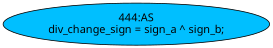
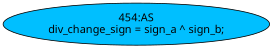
(136, 24) -> (136, 24)
